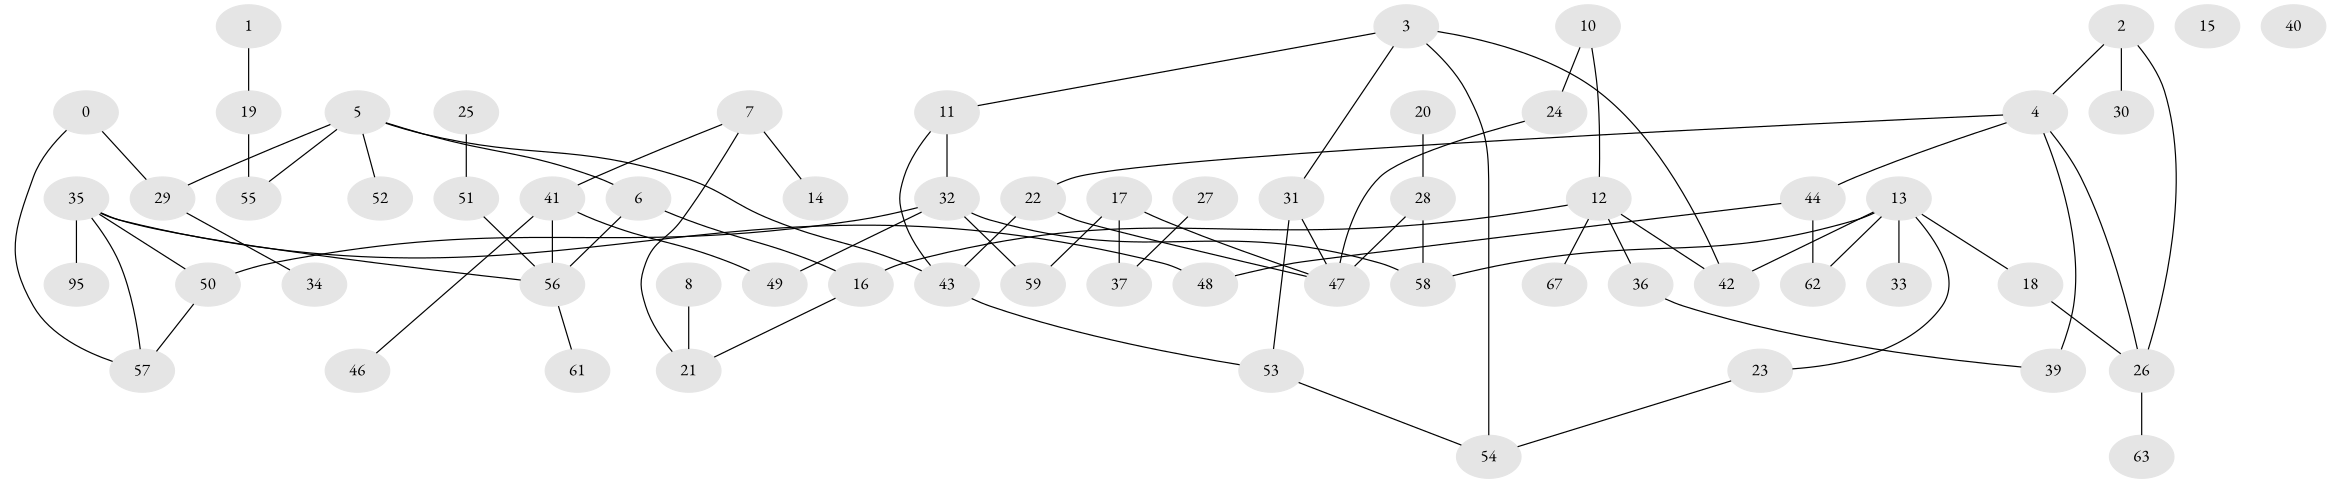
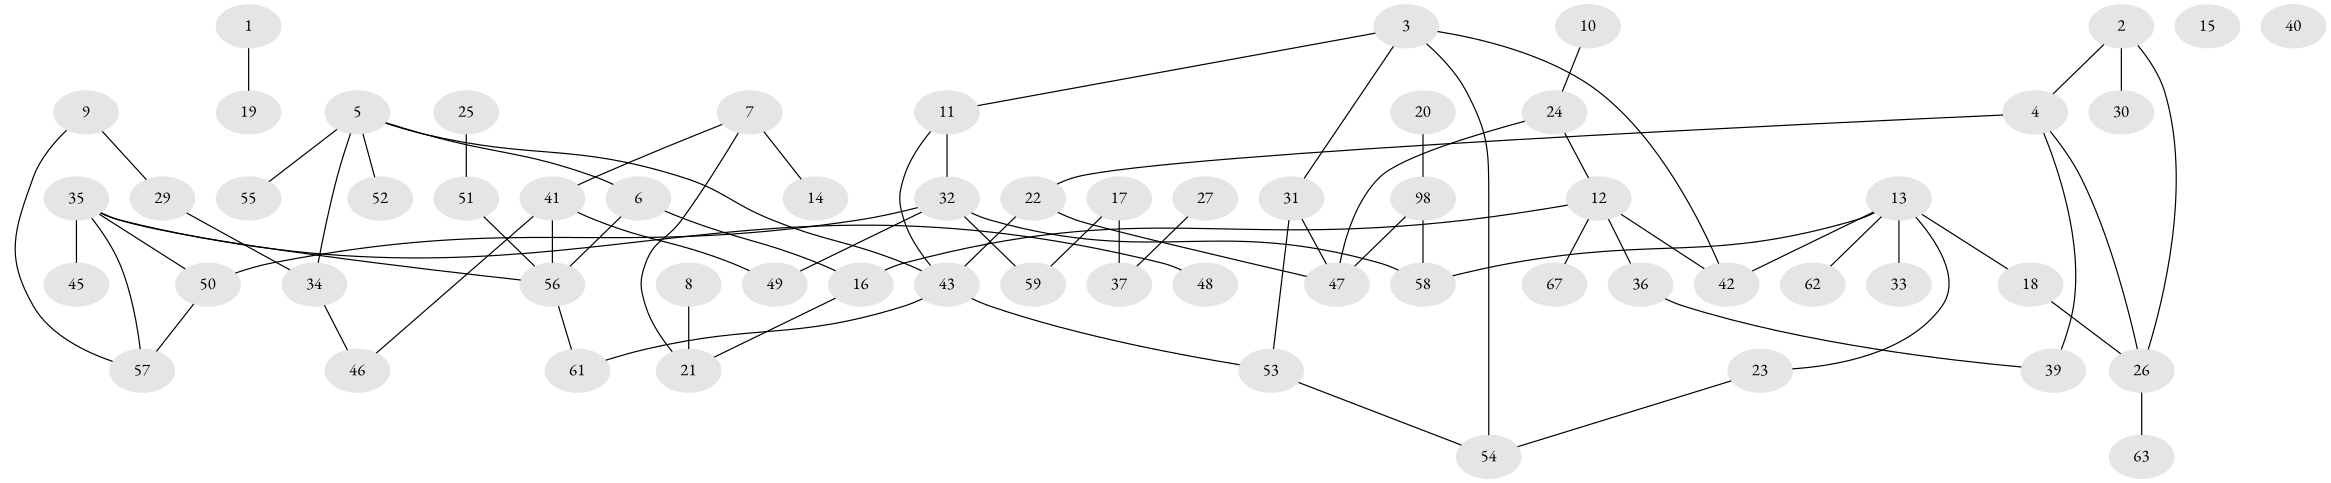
(86, 112) -> (86, 112)
(1599, 112) -> (1577, 155)
(249, 150) -> none
(259, 154) -> (332, 198)
(1423, 199) -> (1423, 199)
(1813, 199) -> none
(1238, 249) -> none
(76, 285) -> (76, 285)
none -> (336, 328)
none -> (789, 330)
